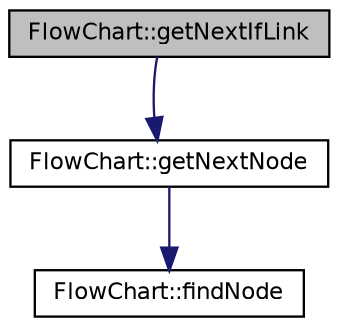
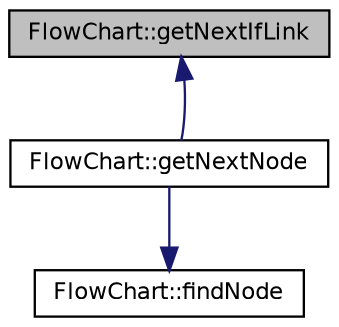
(154, 87) -> (185, 110)
